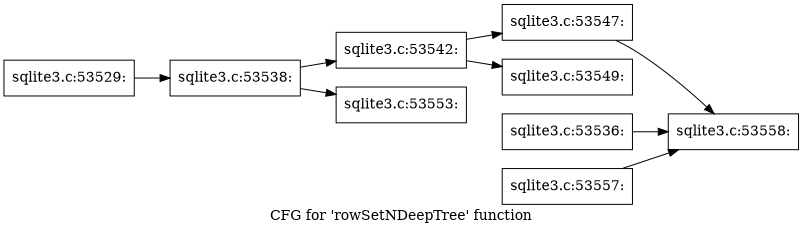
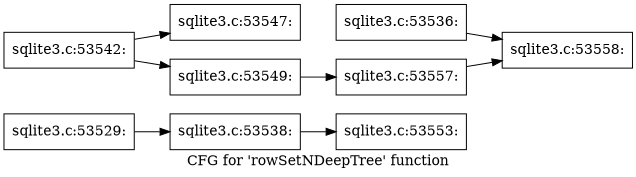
(313, 65) -> none
(663, 70) -> none
none -> (313, 77)
